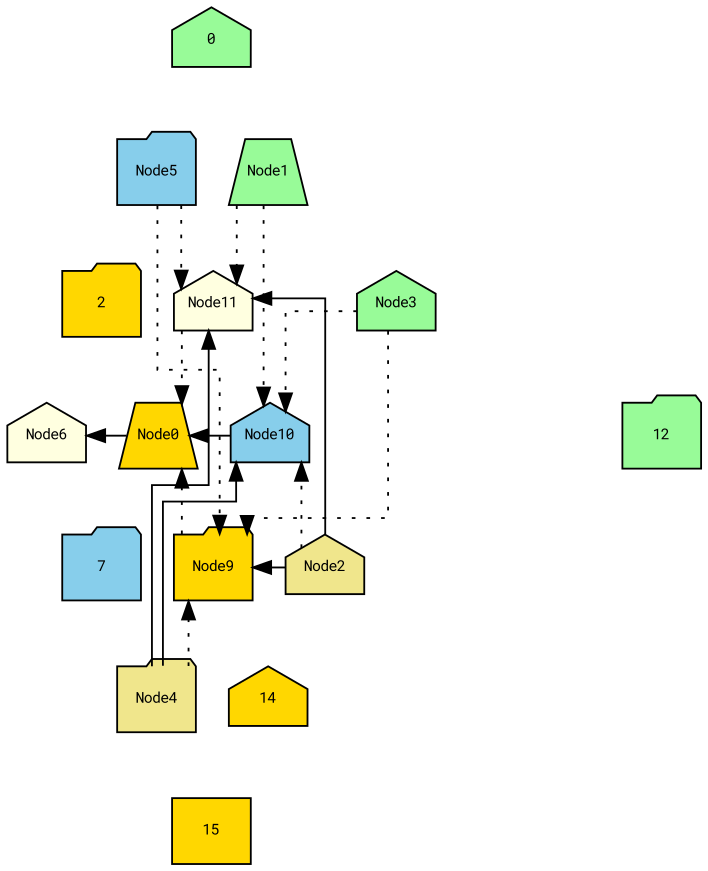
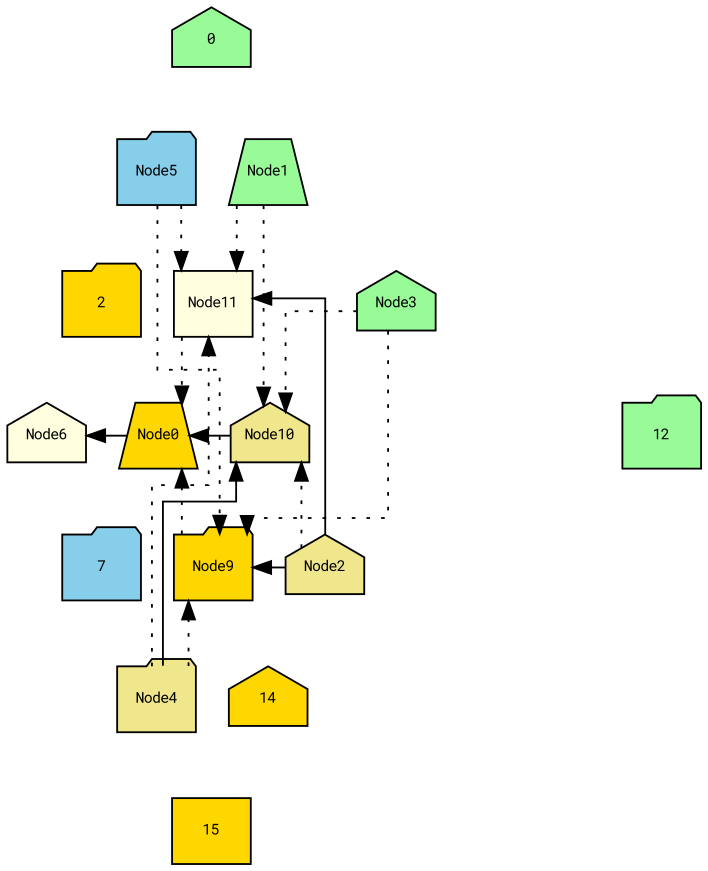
(213, 304) -> (213, 304)
(270, 436) -> (270, 436)
(158, 485) -> (155, 485)
